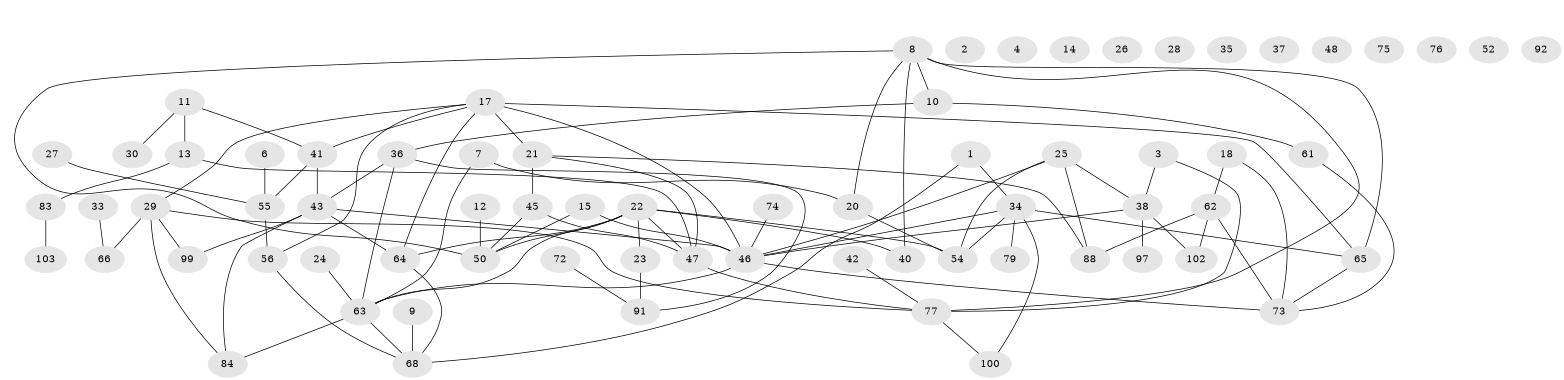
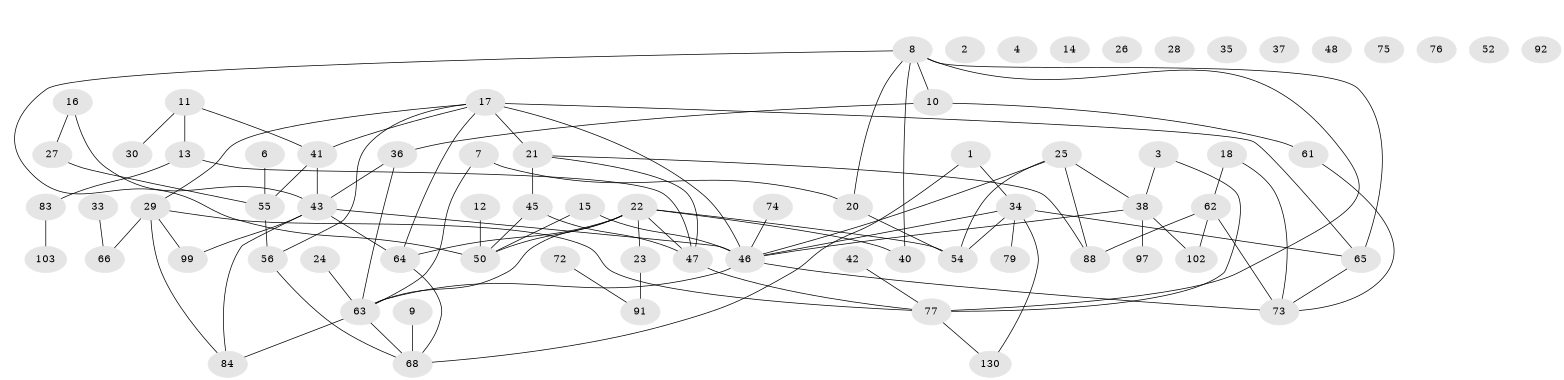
none -> (73, 102)
(698, 175) -> none
(990, 364) -> (990, 364)
